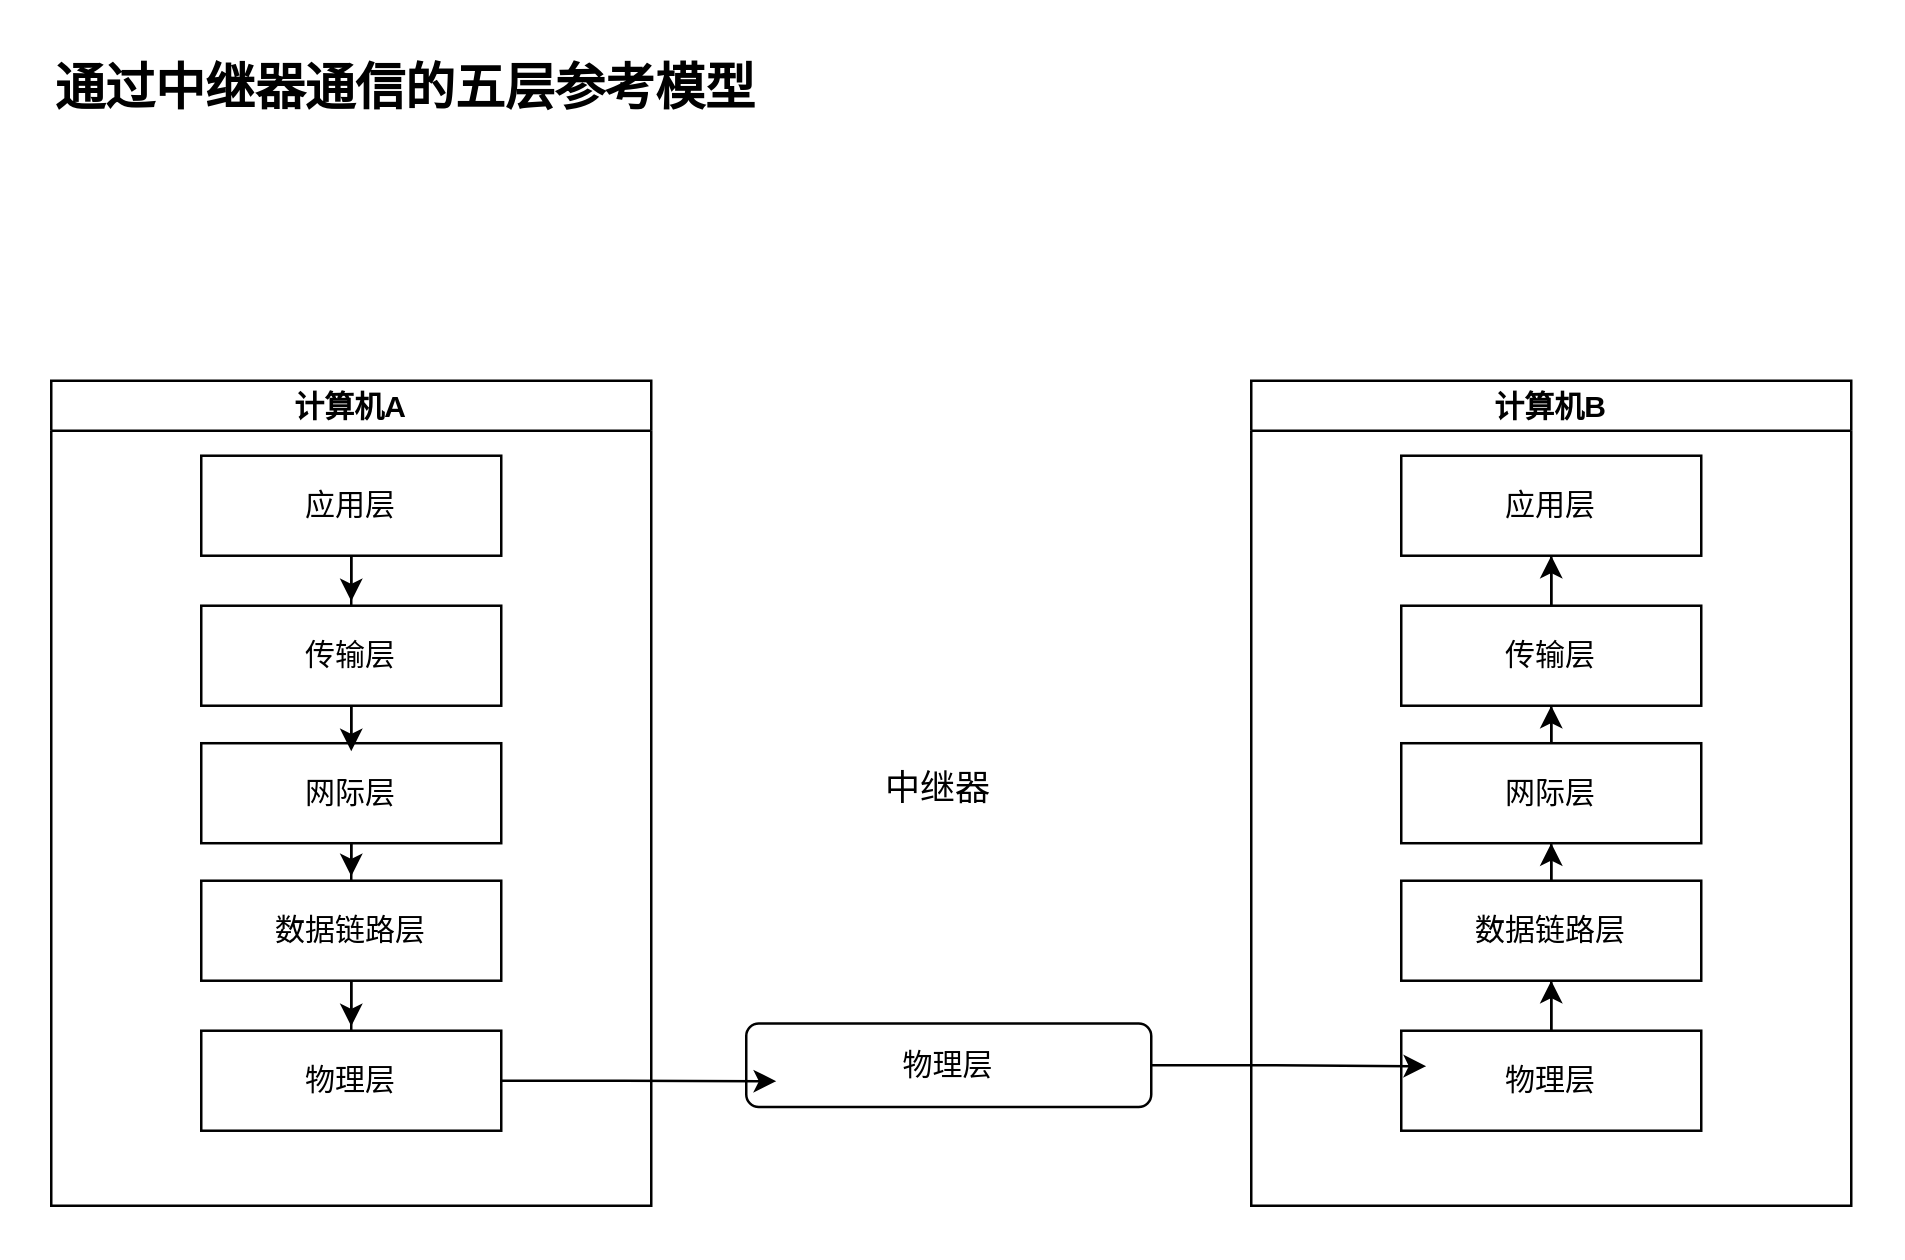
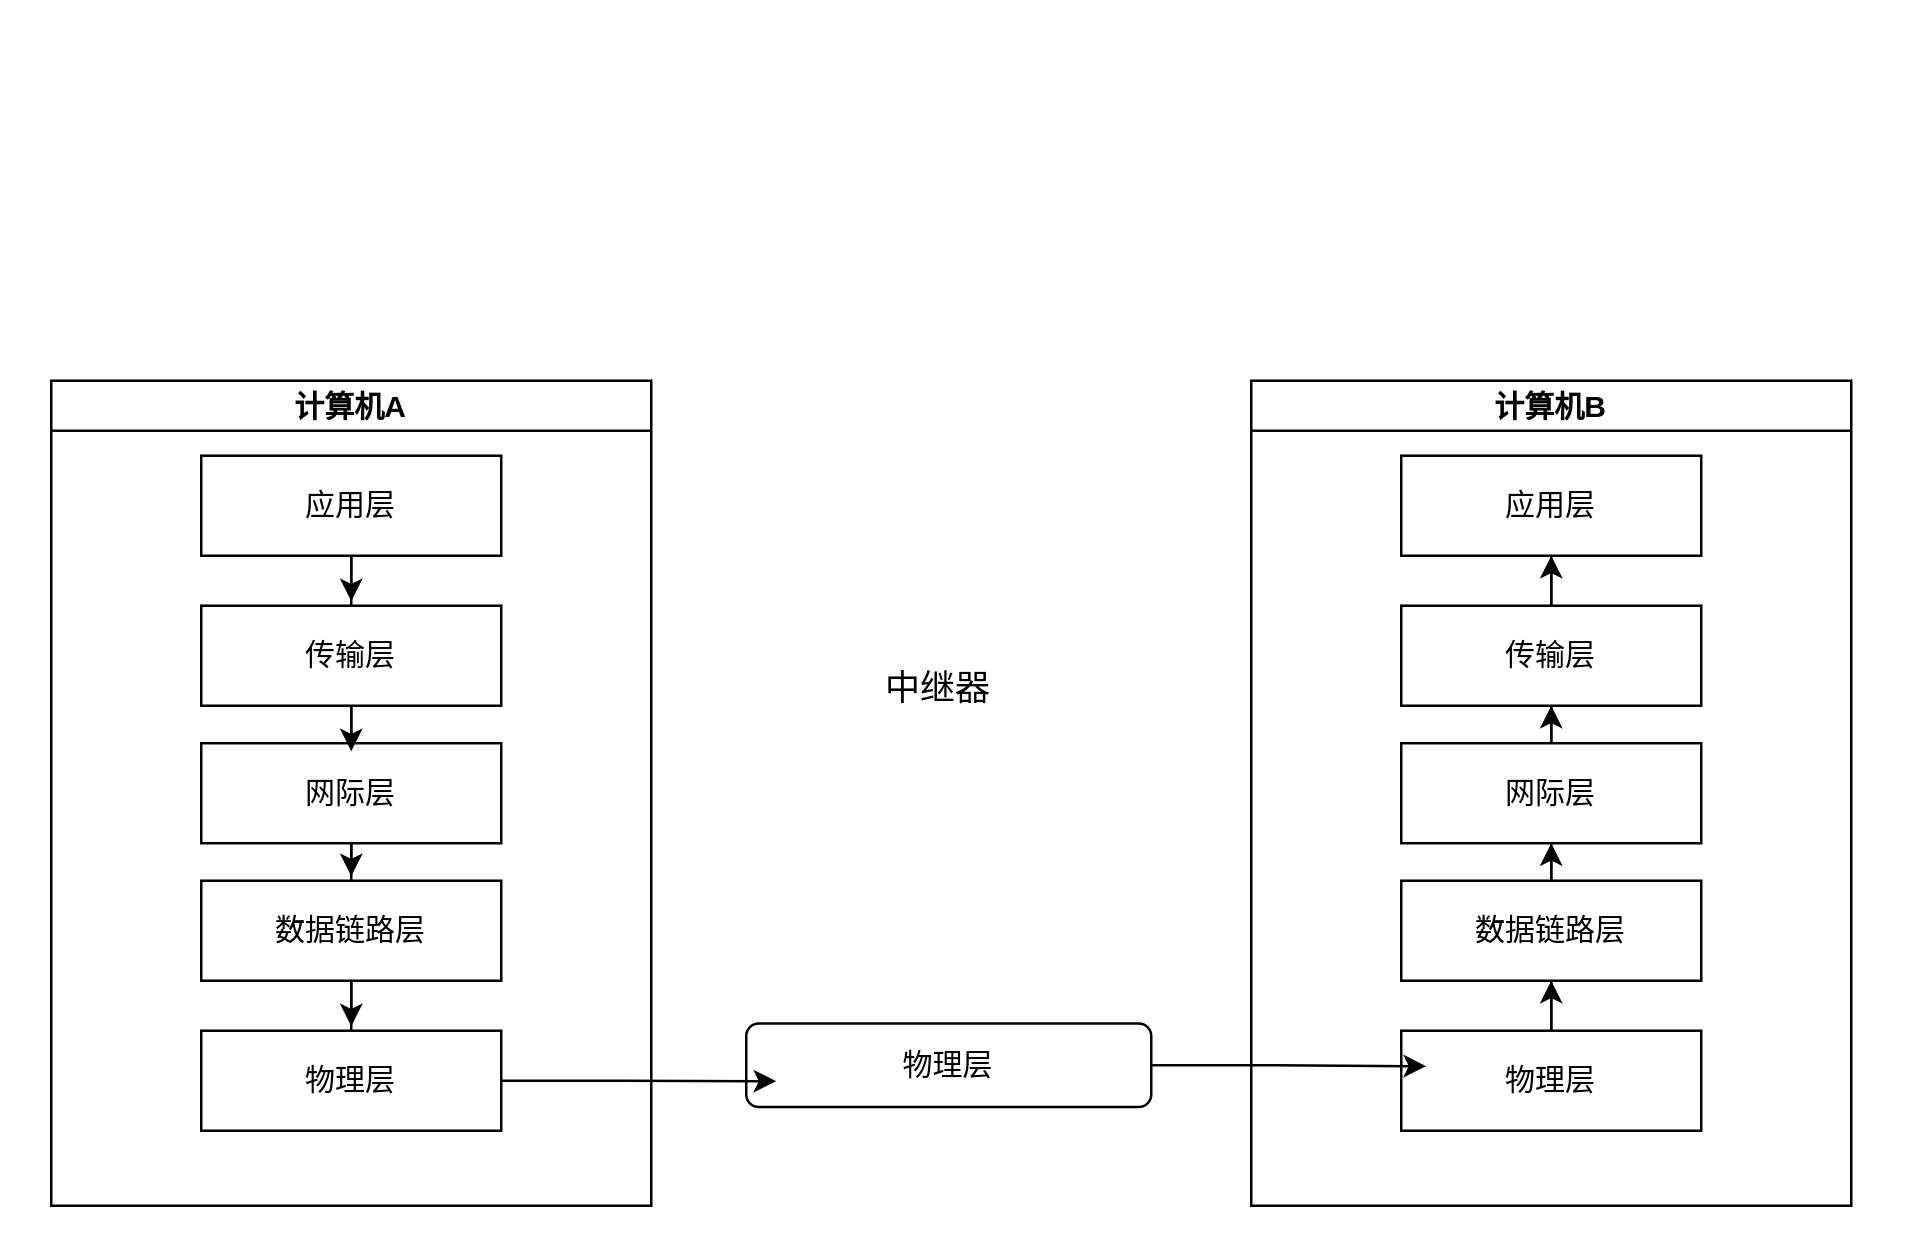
(776, 89) -> none
(949, 793) -> (949, 693)
